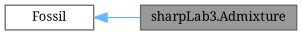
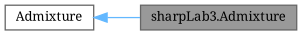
(49, 18) -> (49, 18)
